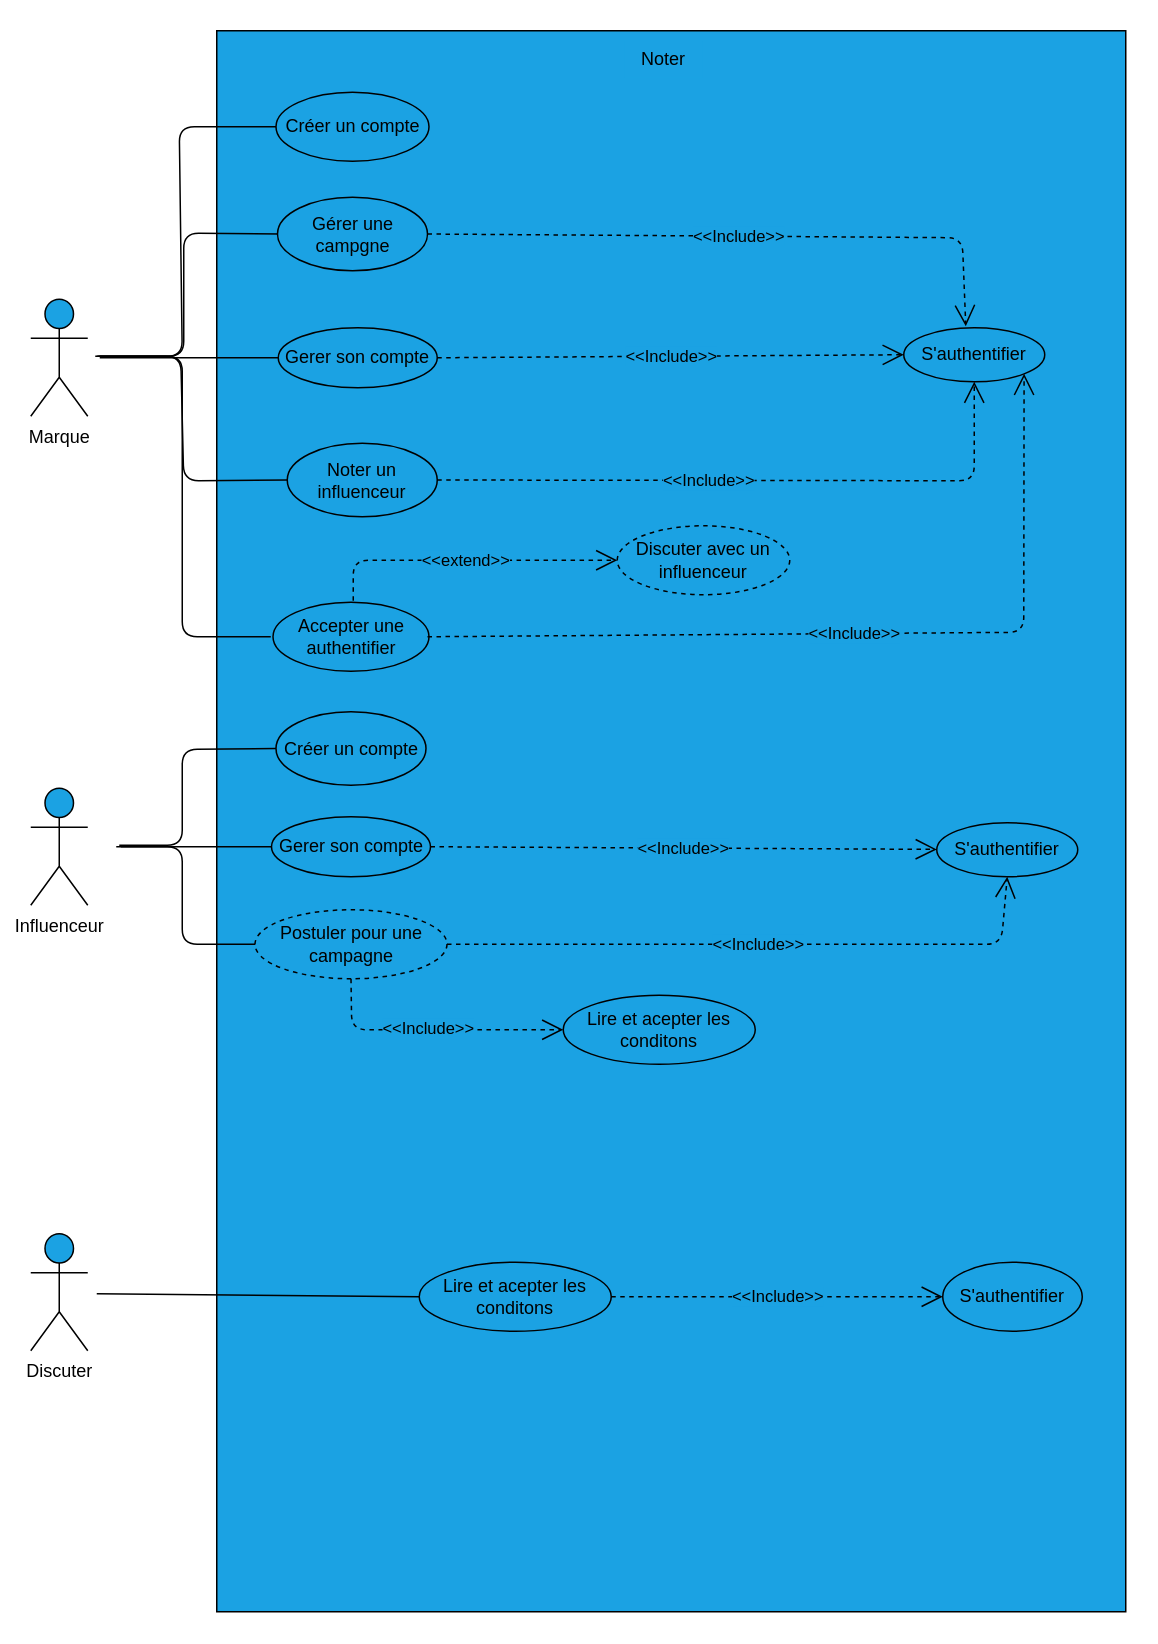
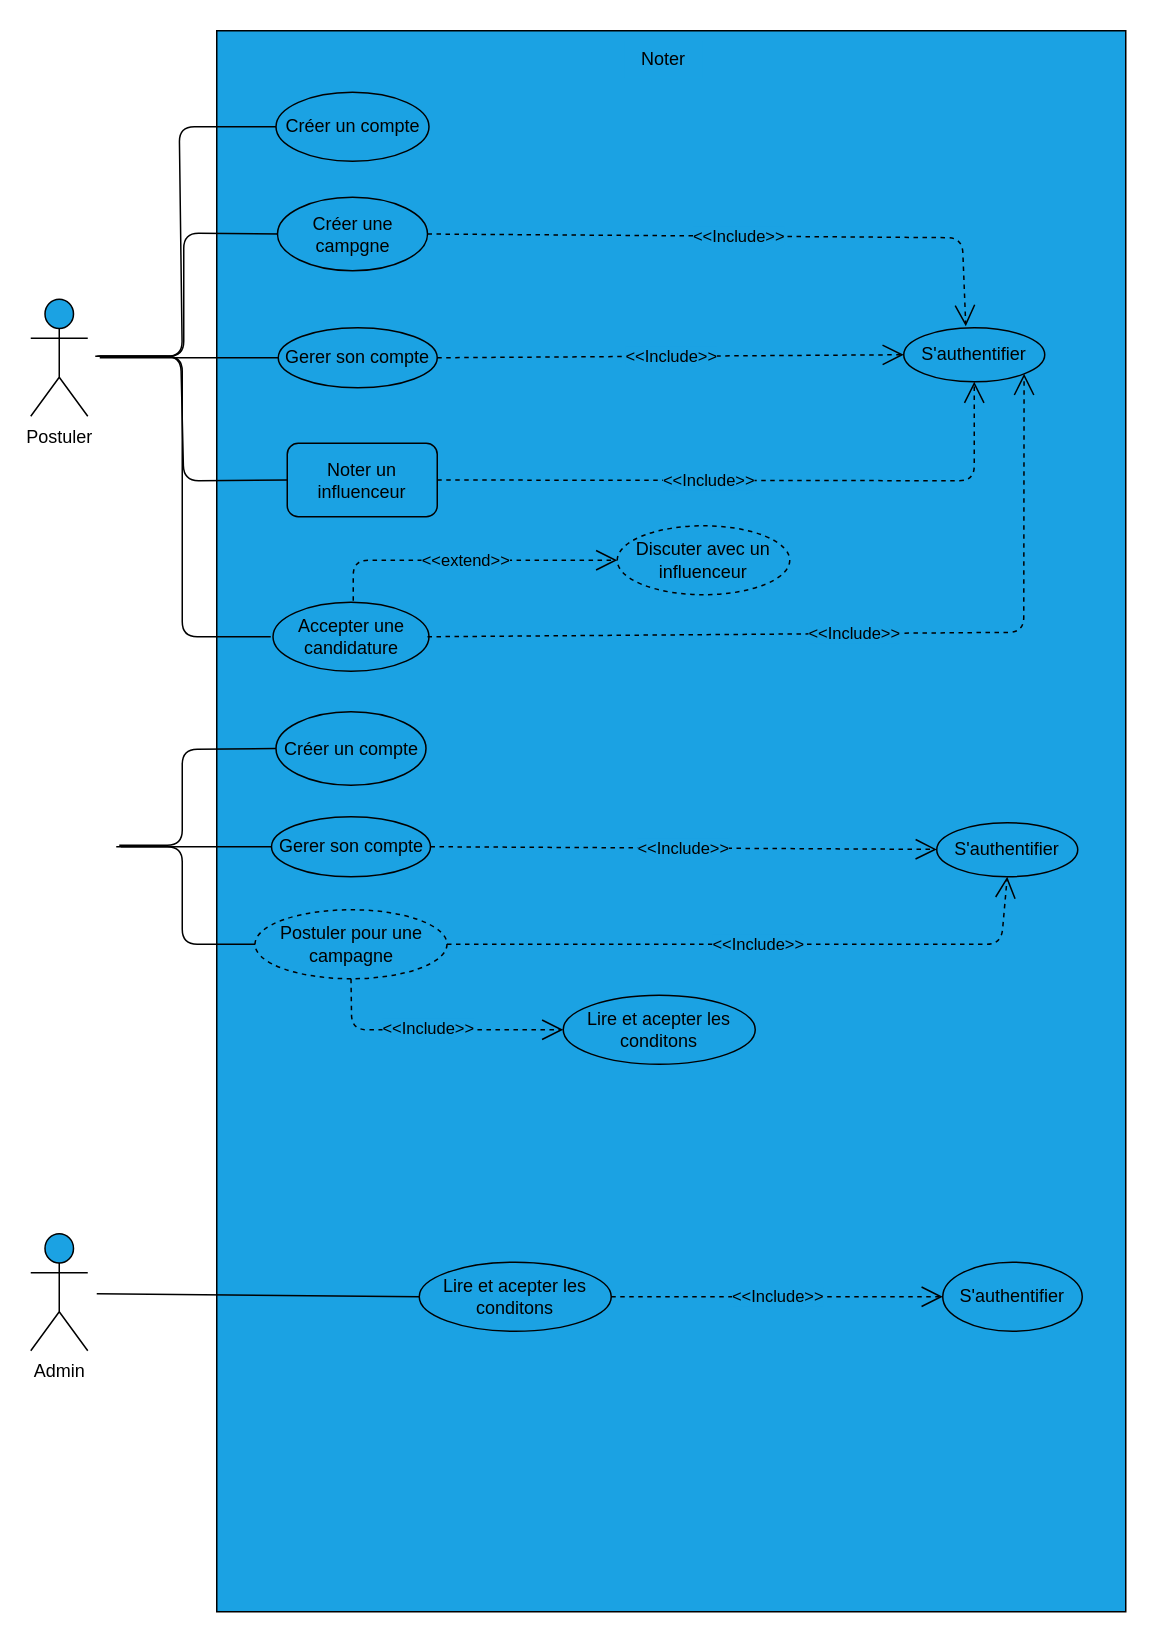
(353, 235) -> (353, 235)
(60, 438) -> (60, 438)
(362, 480) -> (362, 480)
(352, 637) -> (352, 637)
(59, 847) -> none
(60, 1372) -> (60, 1372)
